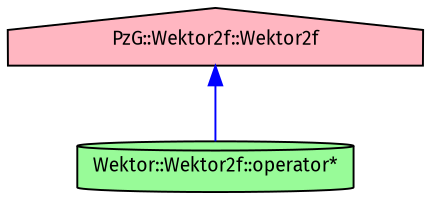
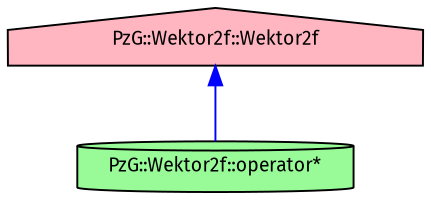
(215, 167) -> (215, 167)
